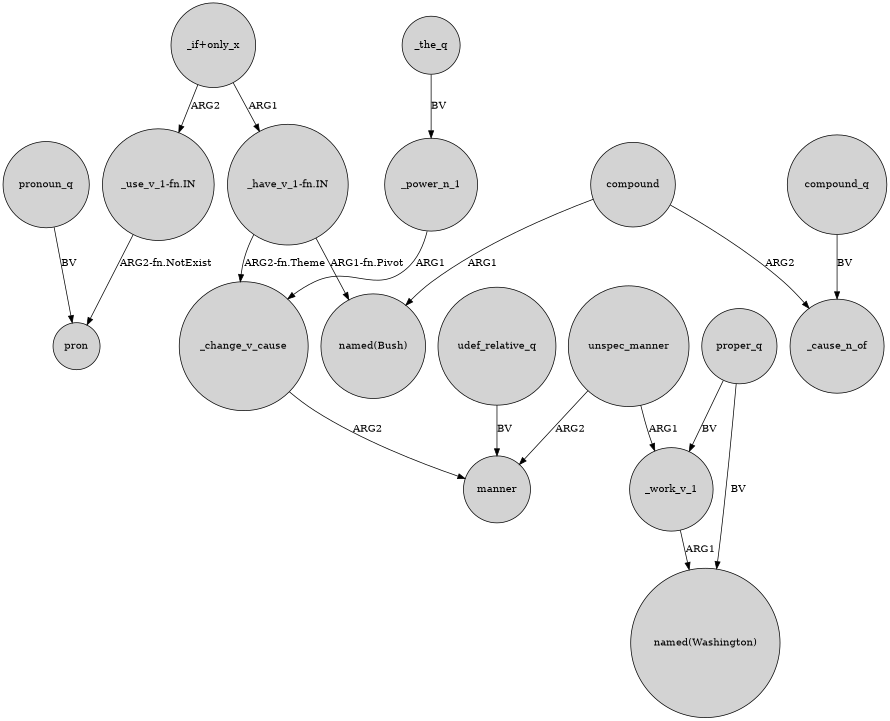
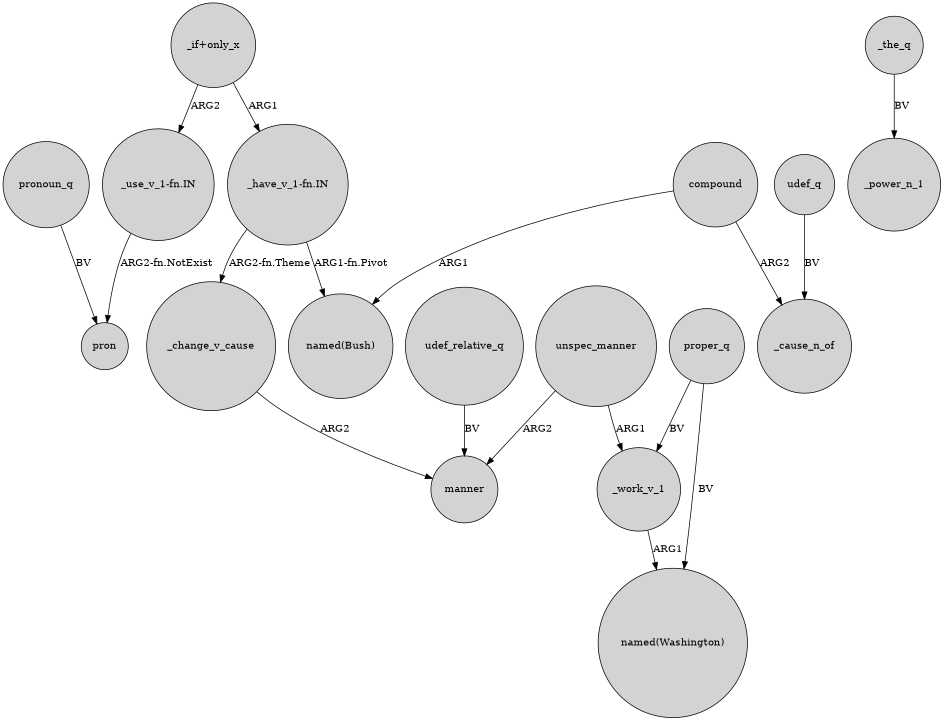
(837, 185) -> (805, 185)
(371, 280) -> none
